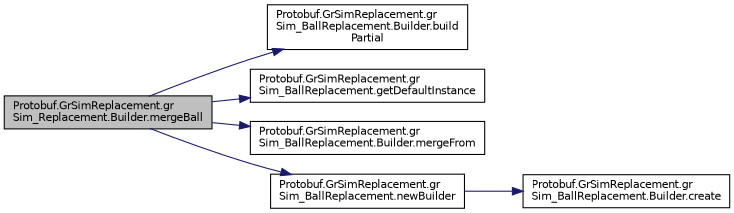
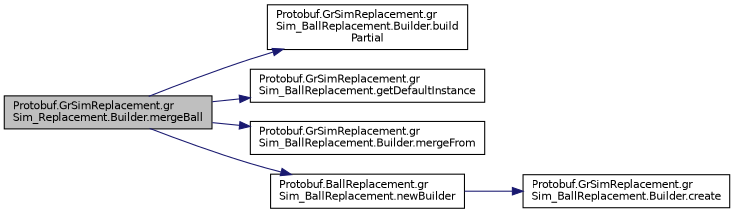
(368, 191) -> (368, 191)
